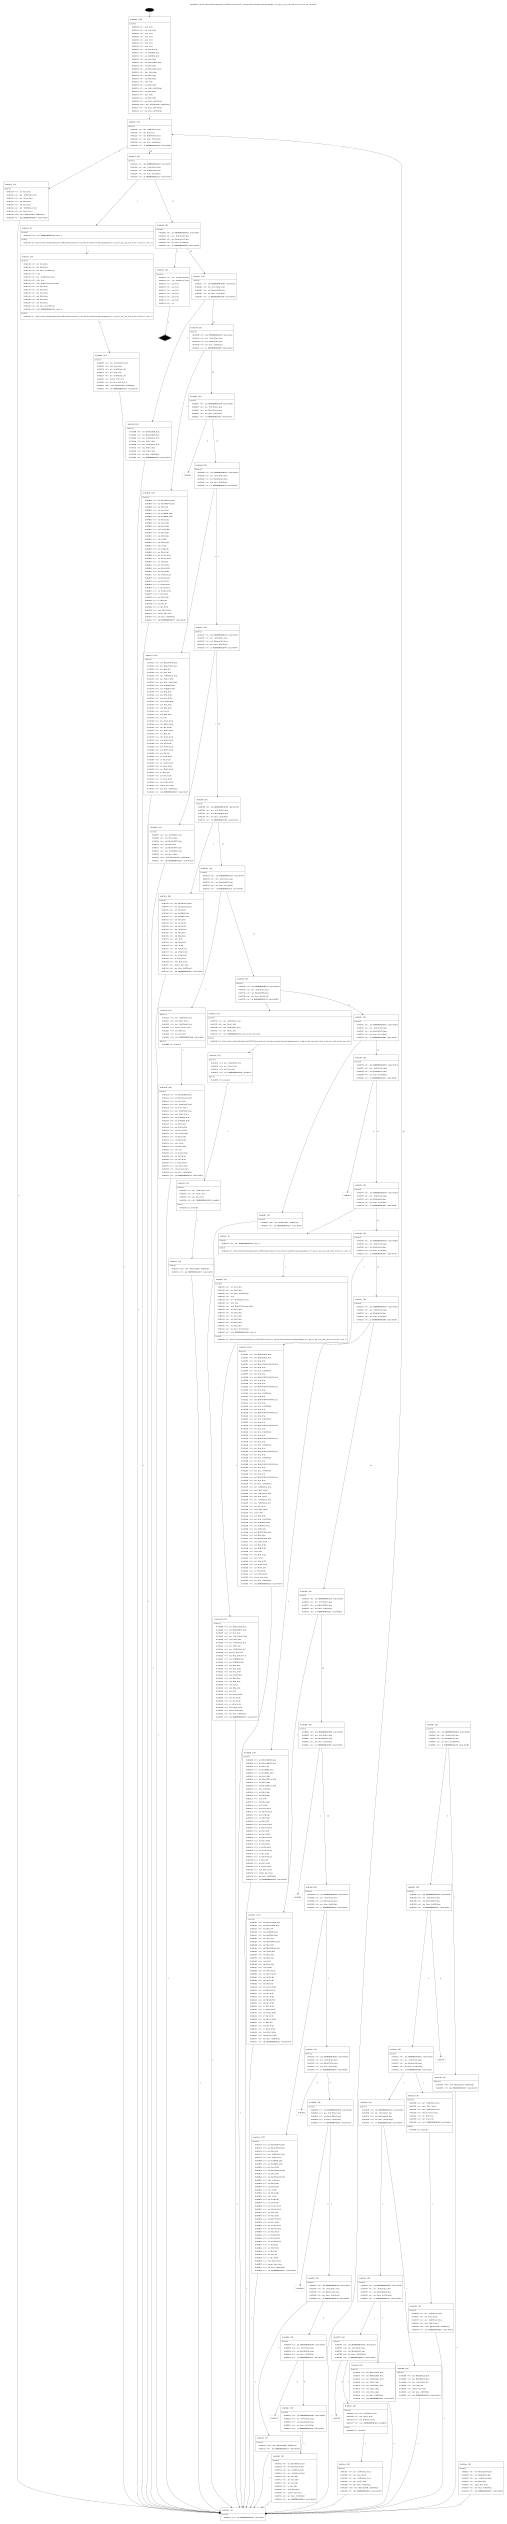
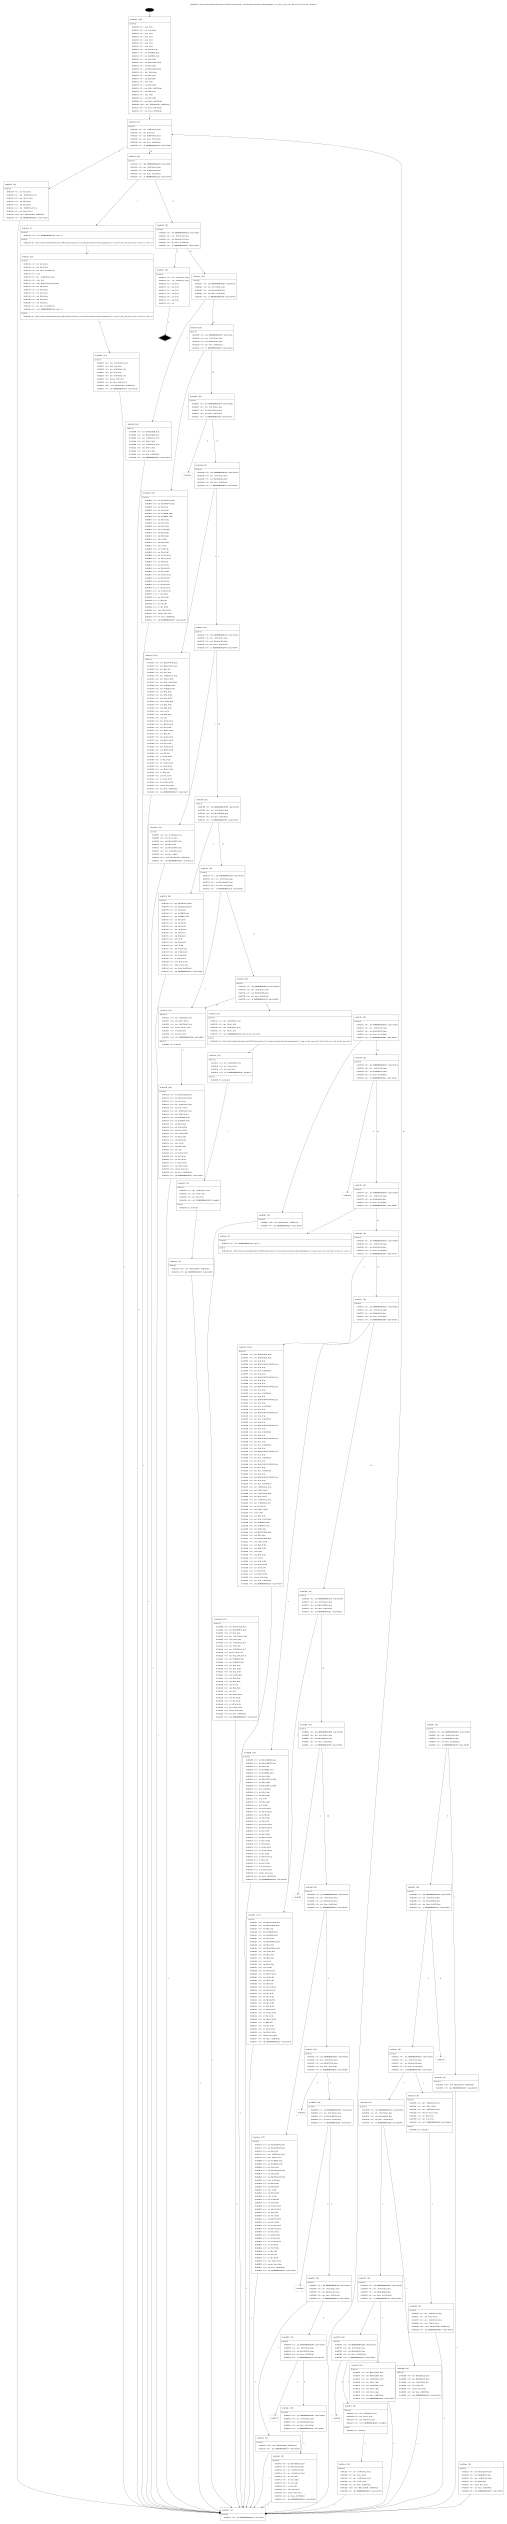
(323, 997) -> (221, 1003)
(281, 1310) -> none
